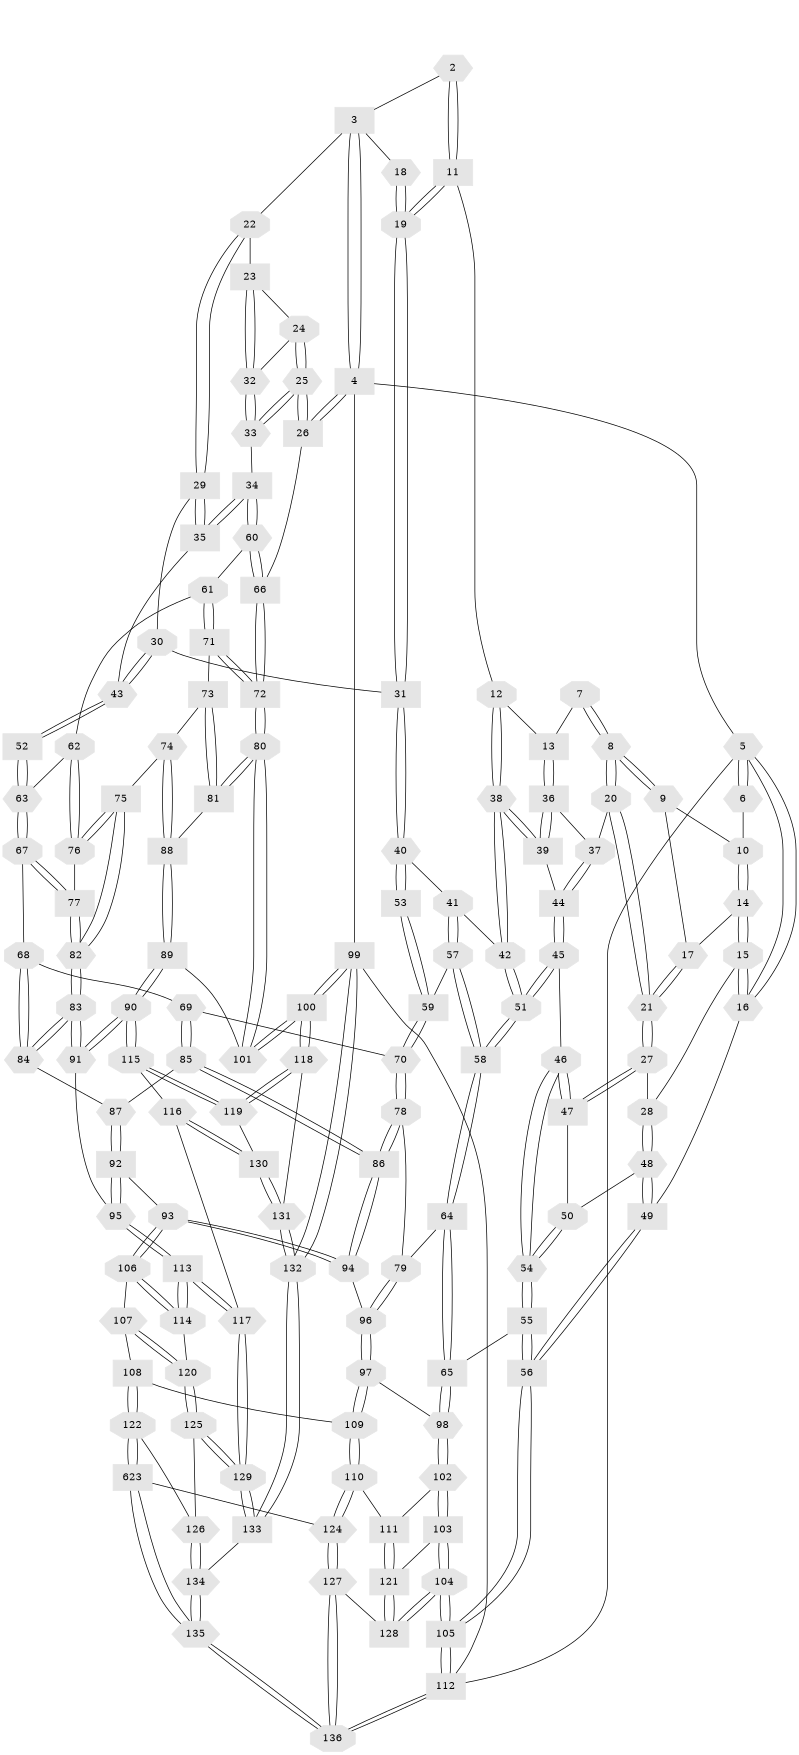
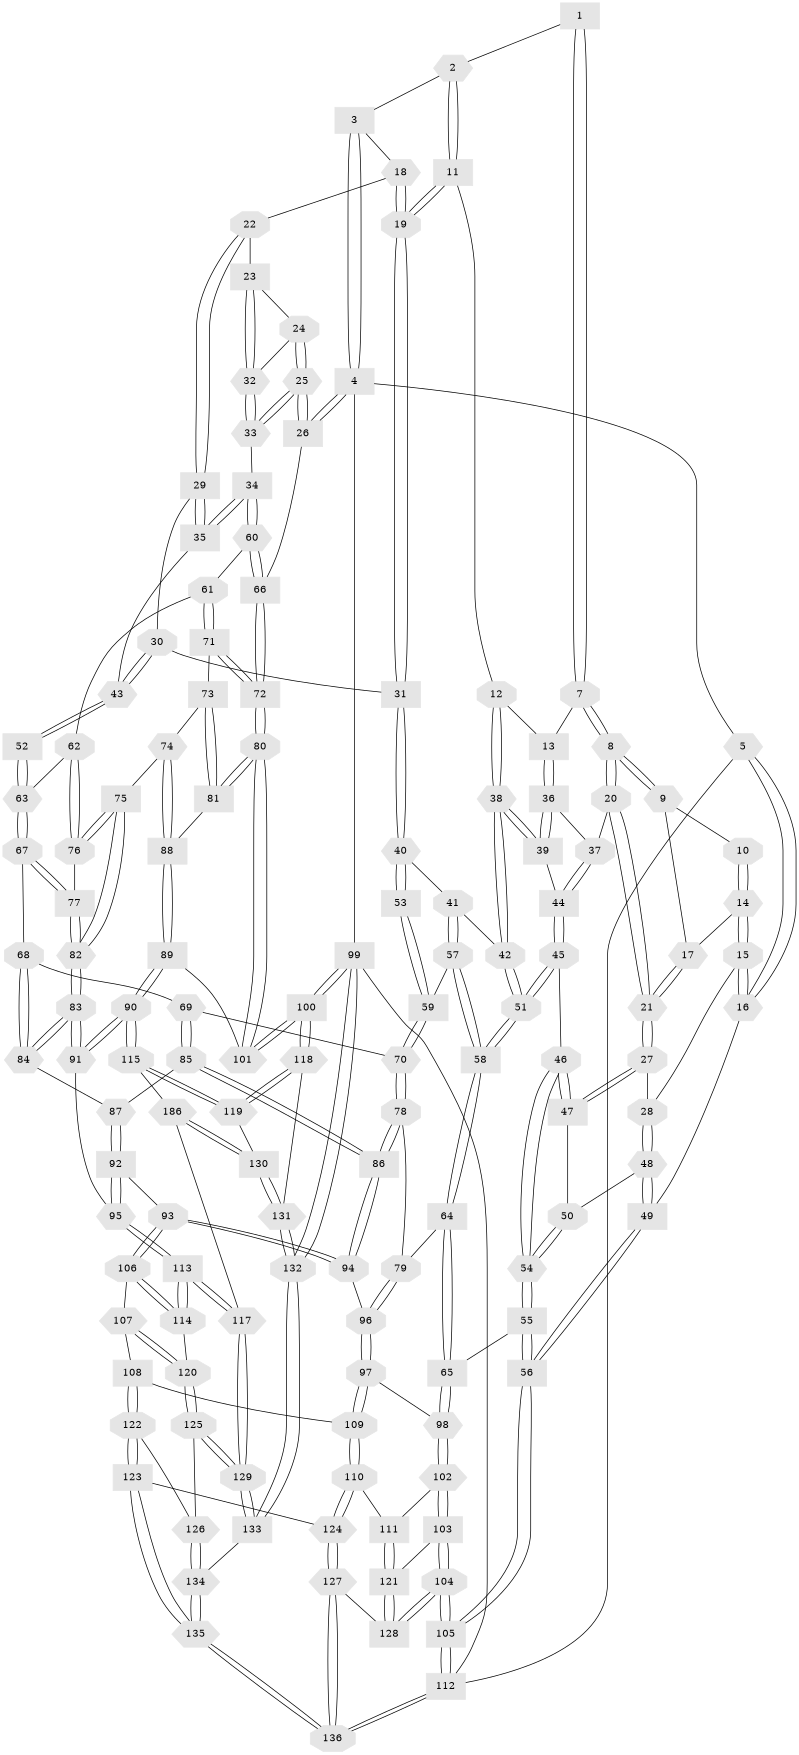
none -> (580, 16)
(301, 173) -> (327, 198)
(743, 799) -> none
(173, 1112) -> (173, 1112)
(133, 1478) -> (133, 1478)
